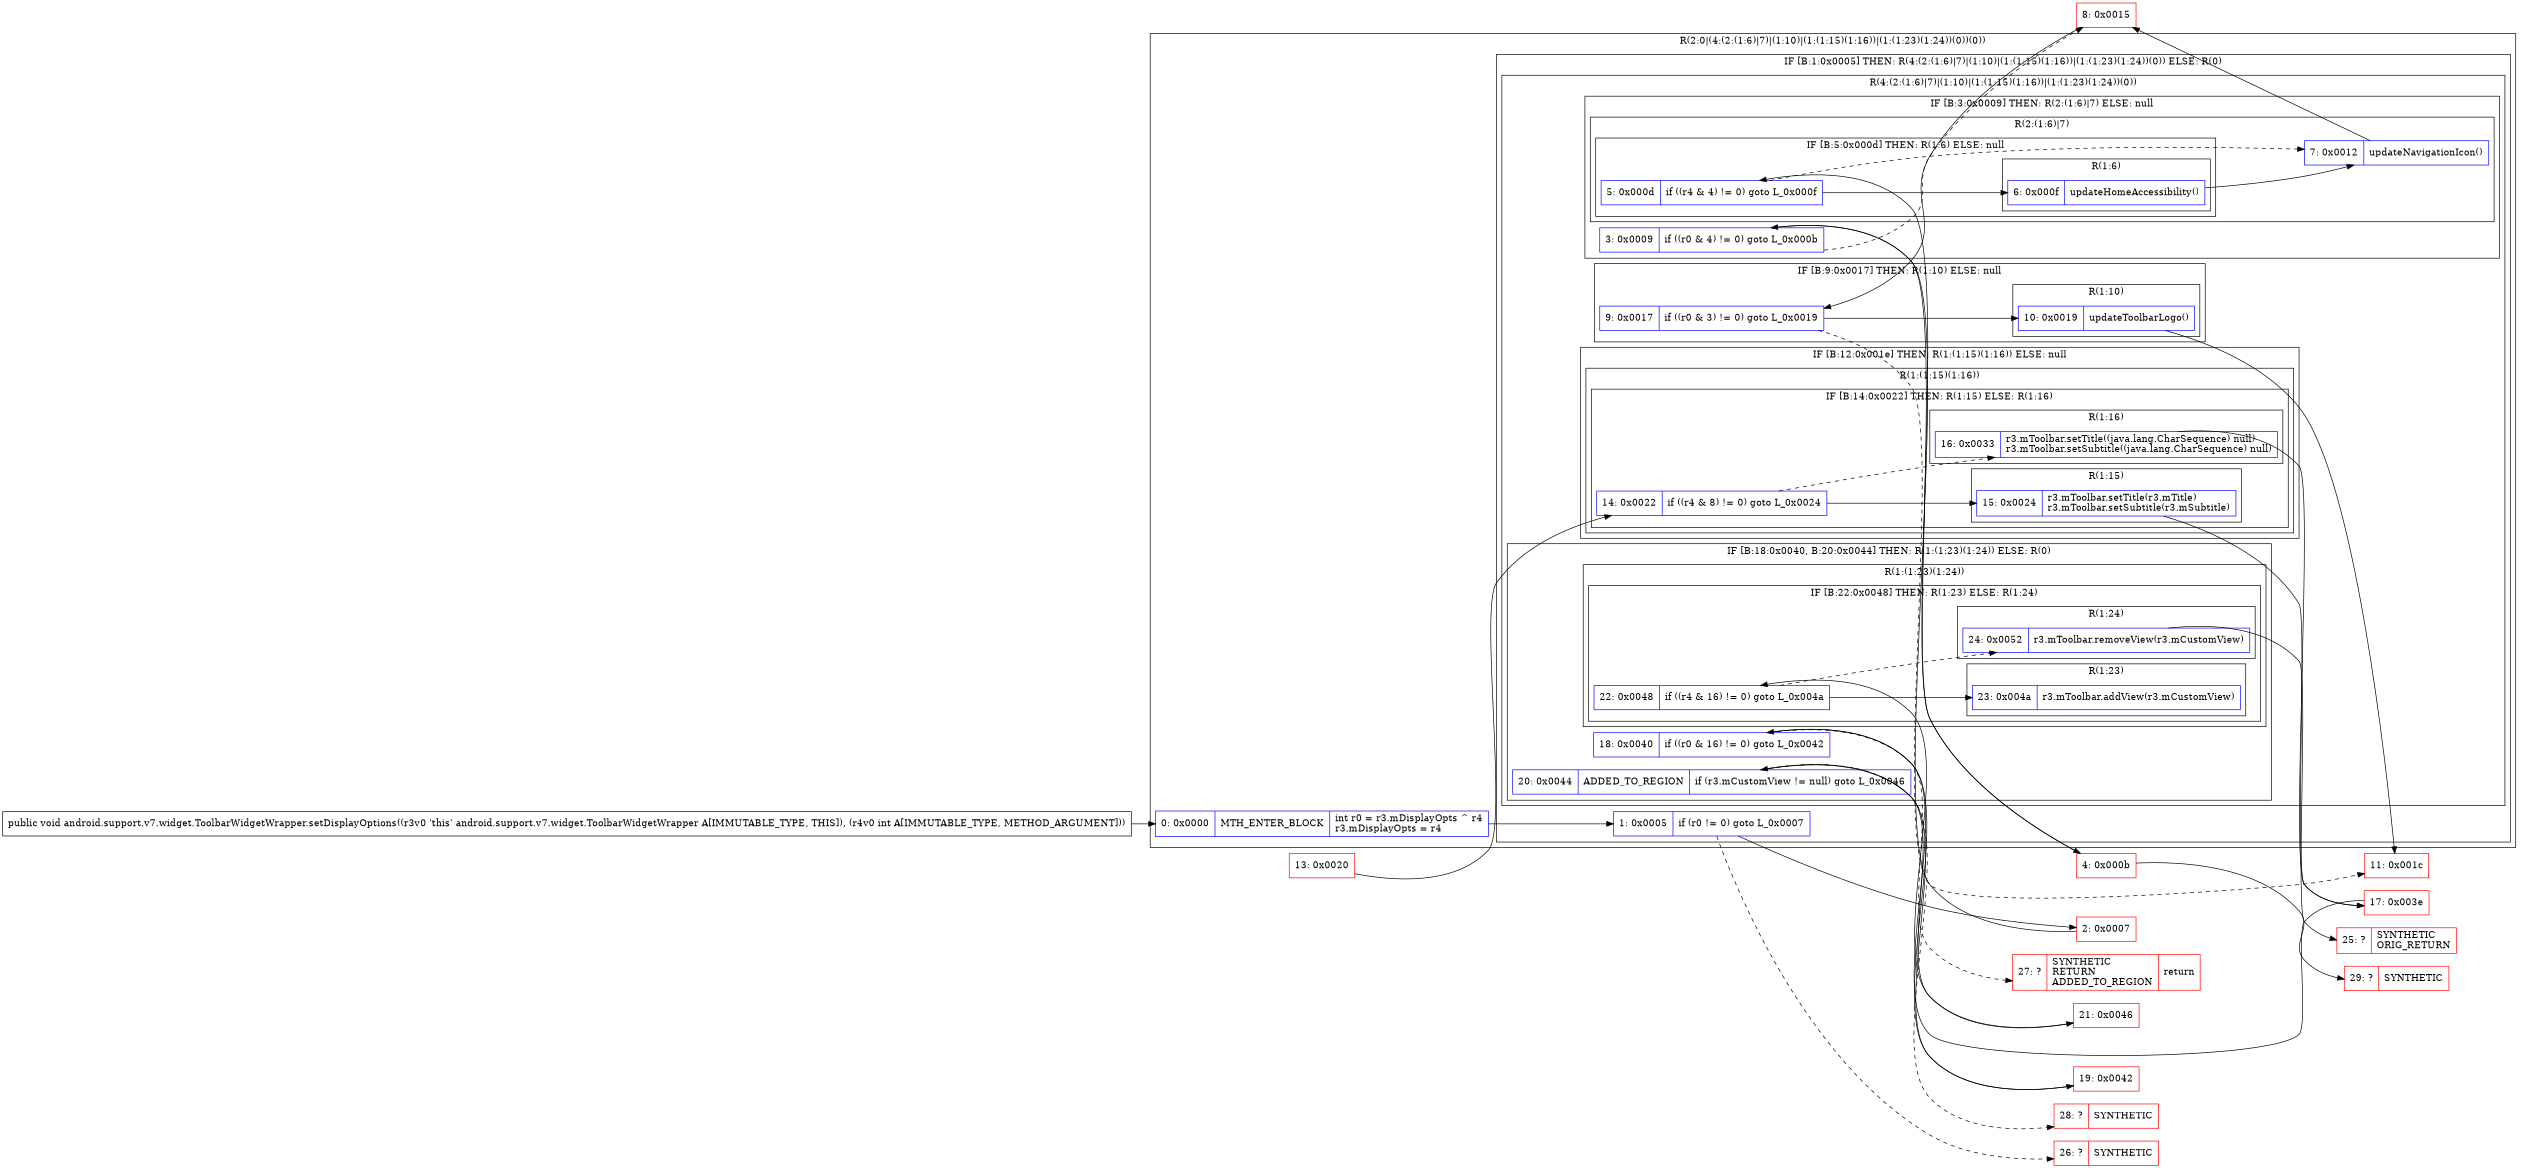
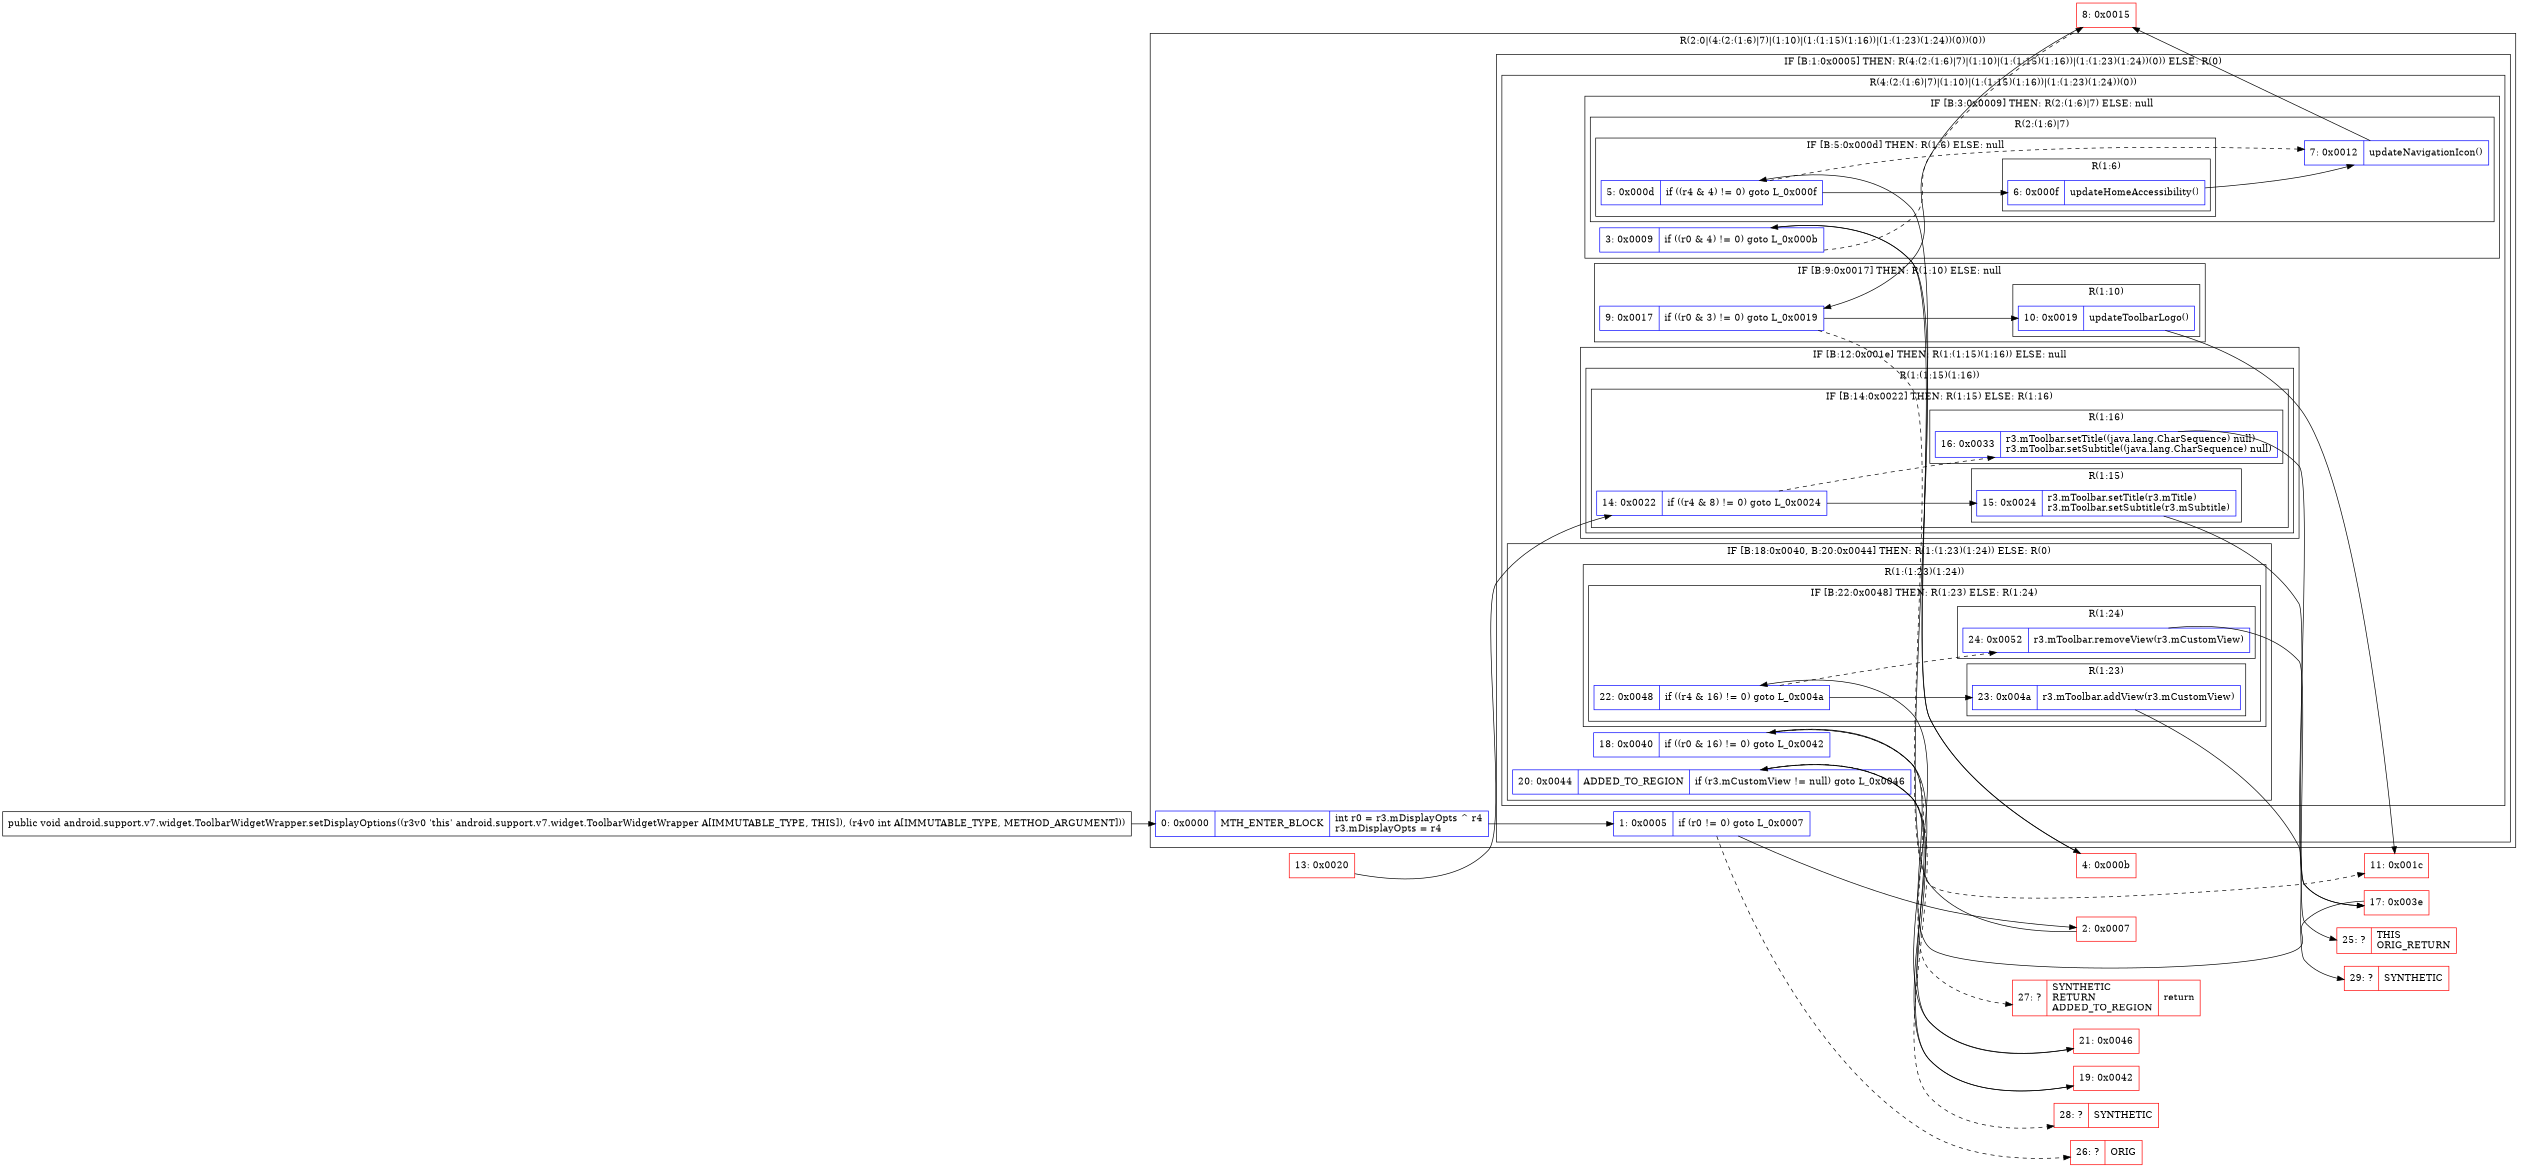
(2259, 882) -> (2282, 820)
(2406, 935) -> (2389, 935)
(2124, 1153) -> (2124, 1152)
